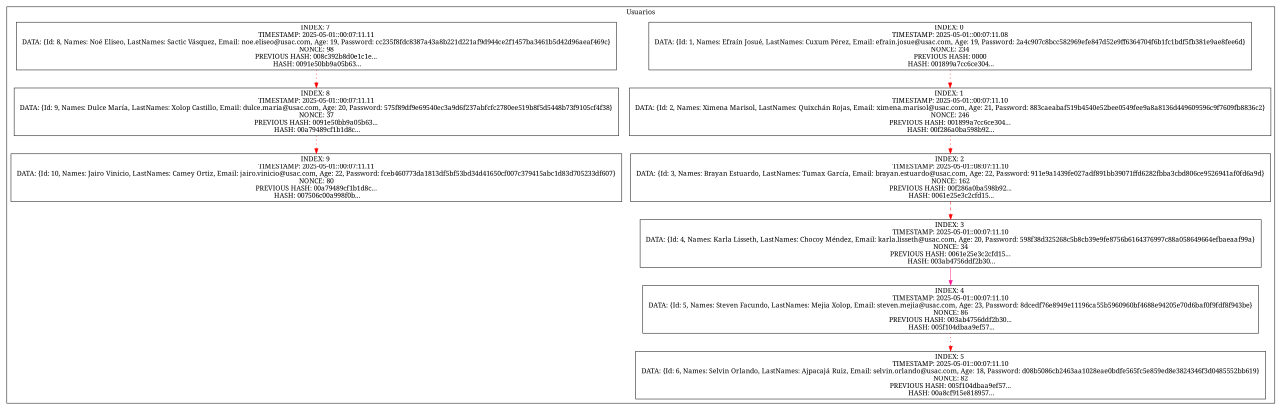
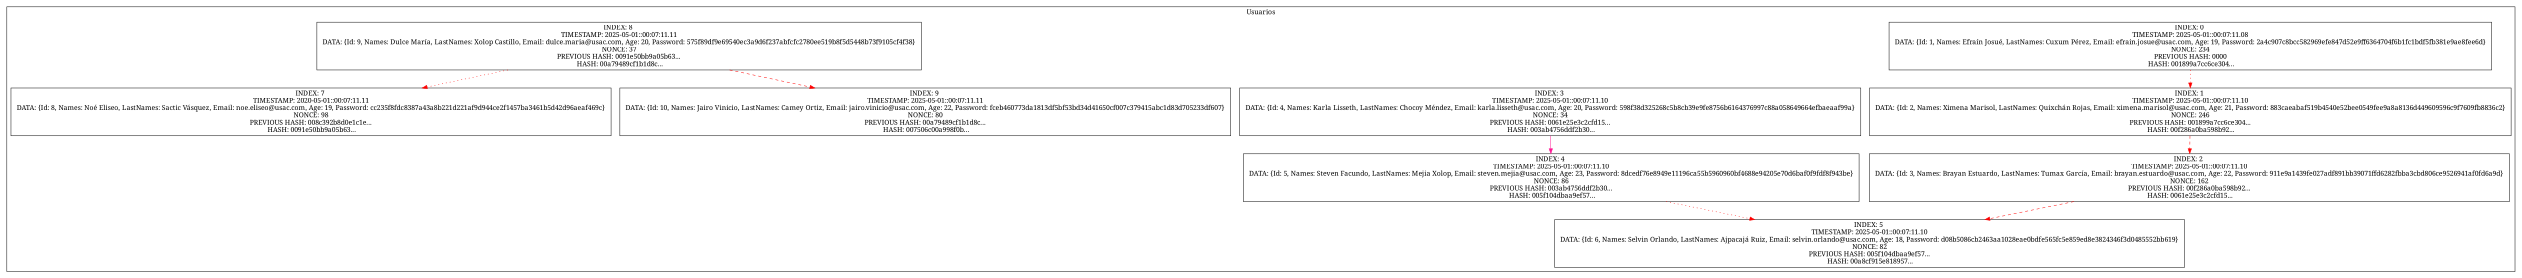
(316, 35) -> (311, 101)
(316, 76) -> (468, 78)
(316, 142) -> (770, 78)
(950, 142) -> (2190, 142)
(951, 166) -> (2189, 166)
(951, 208) -> (2032, 210)
